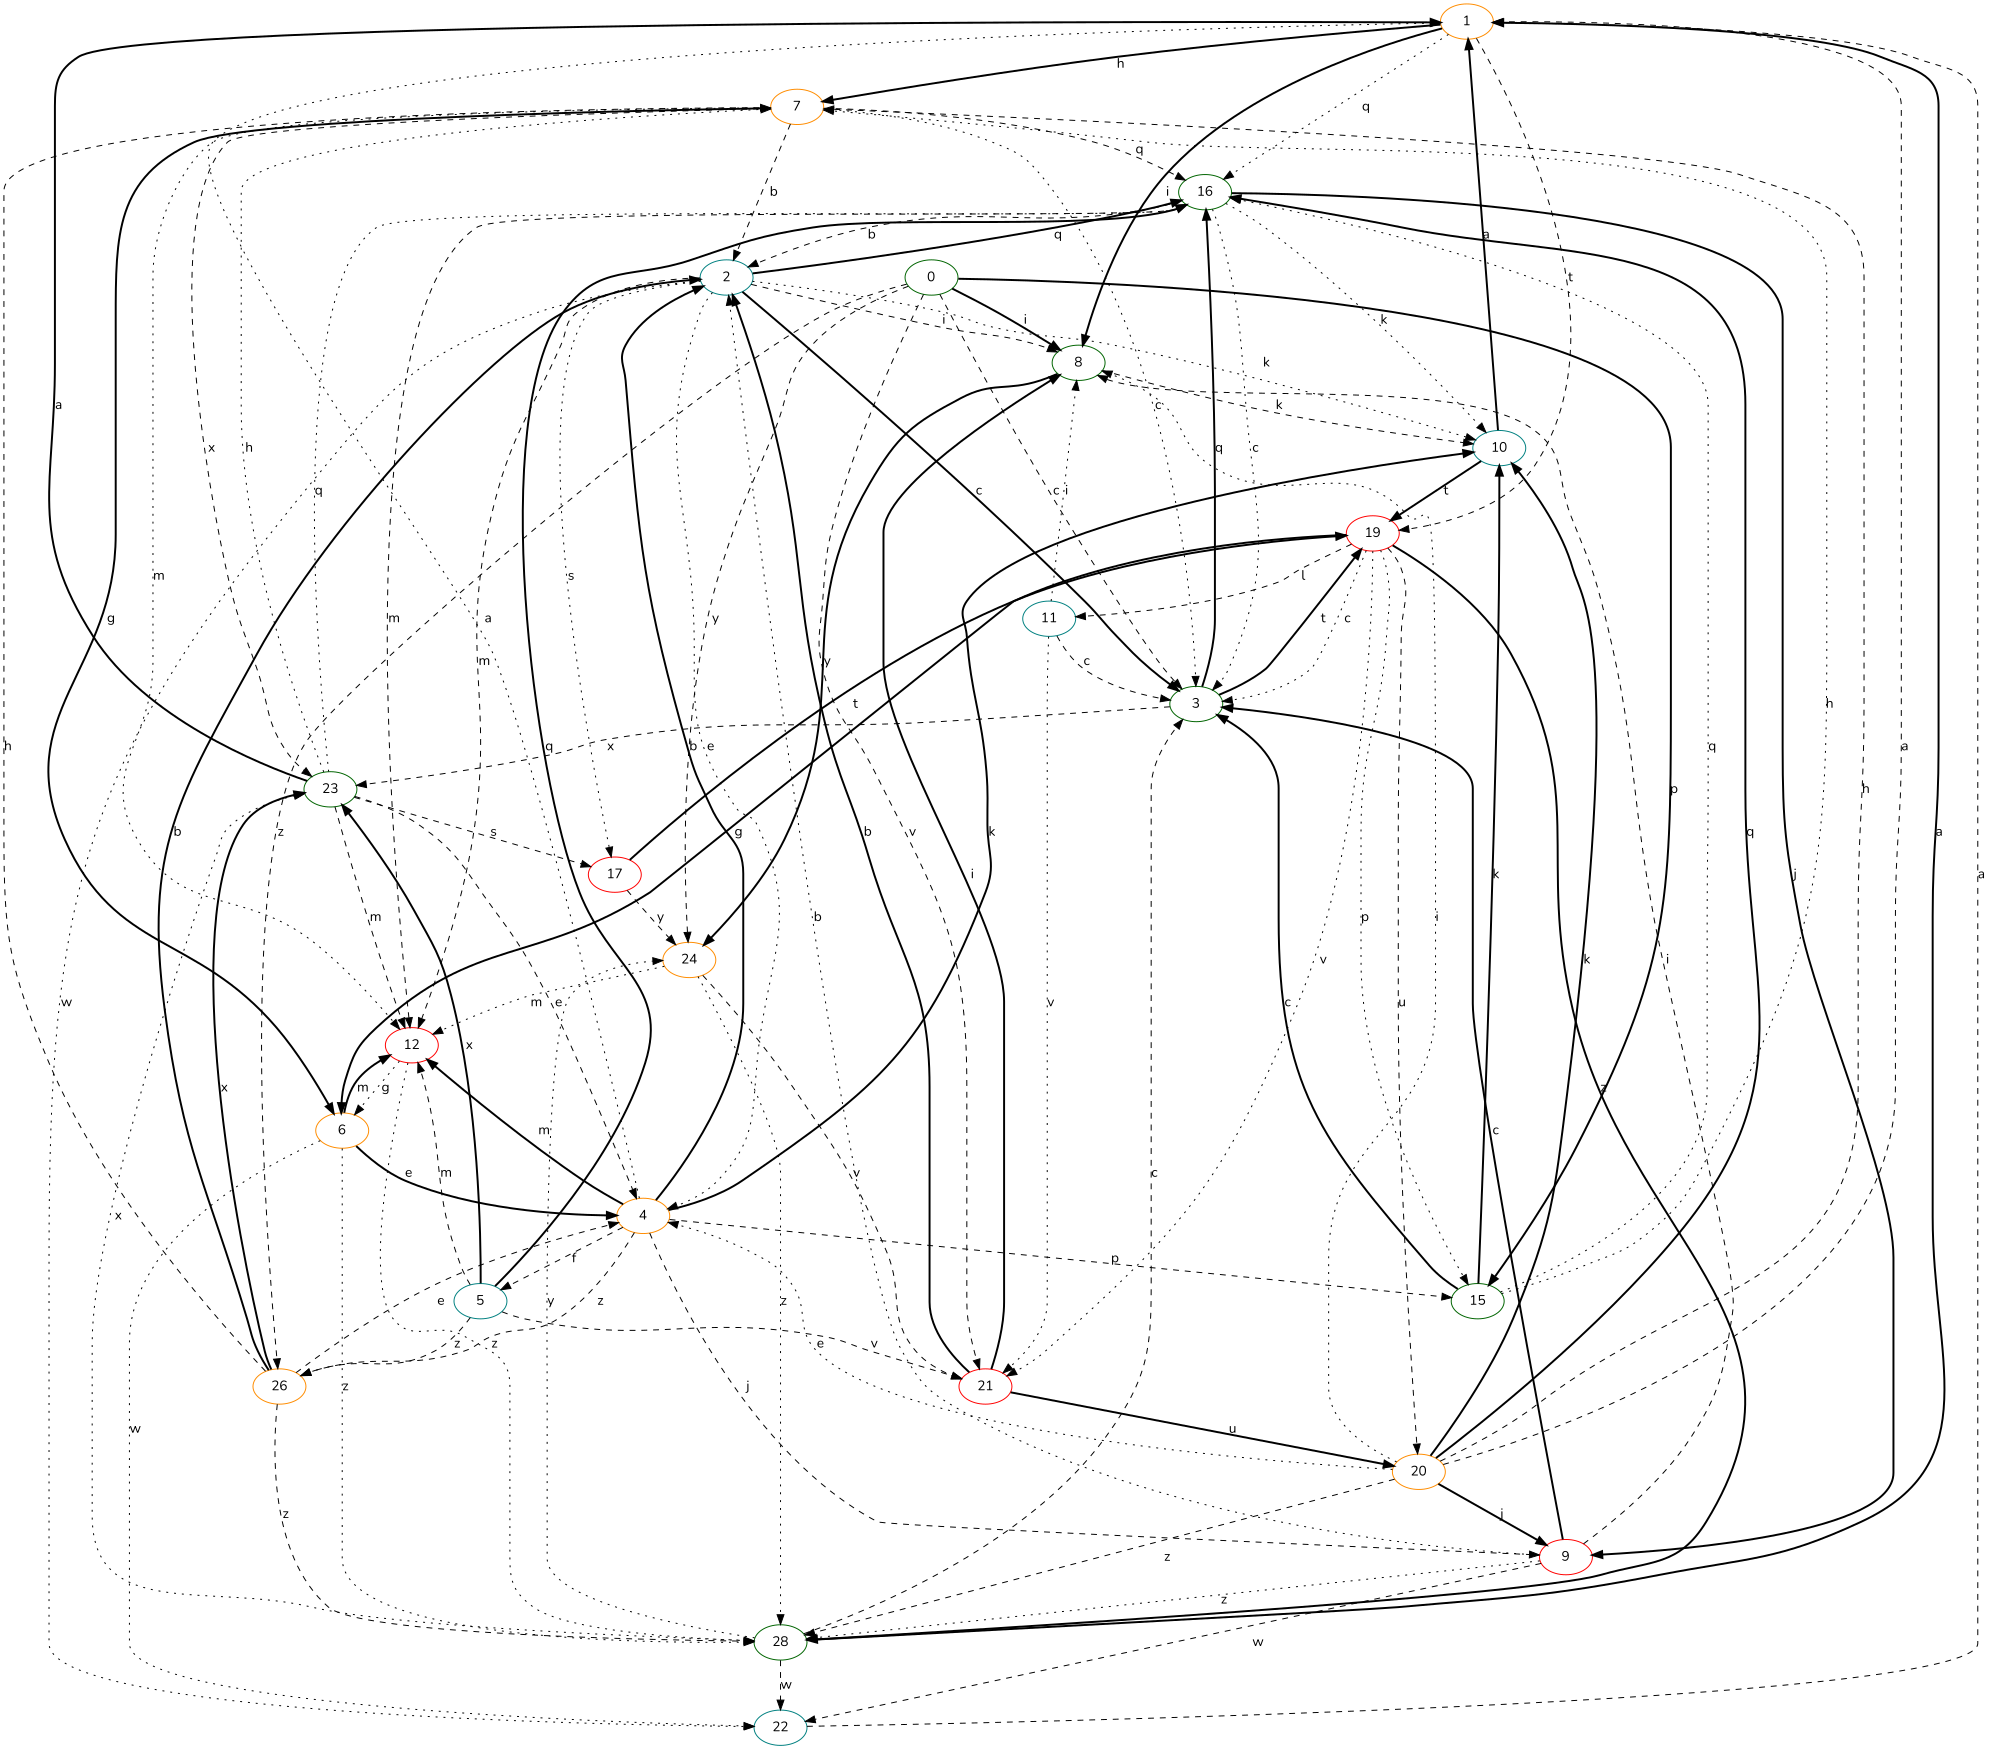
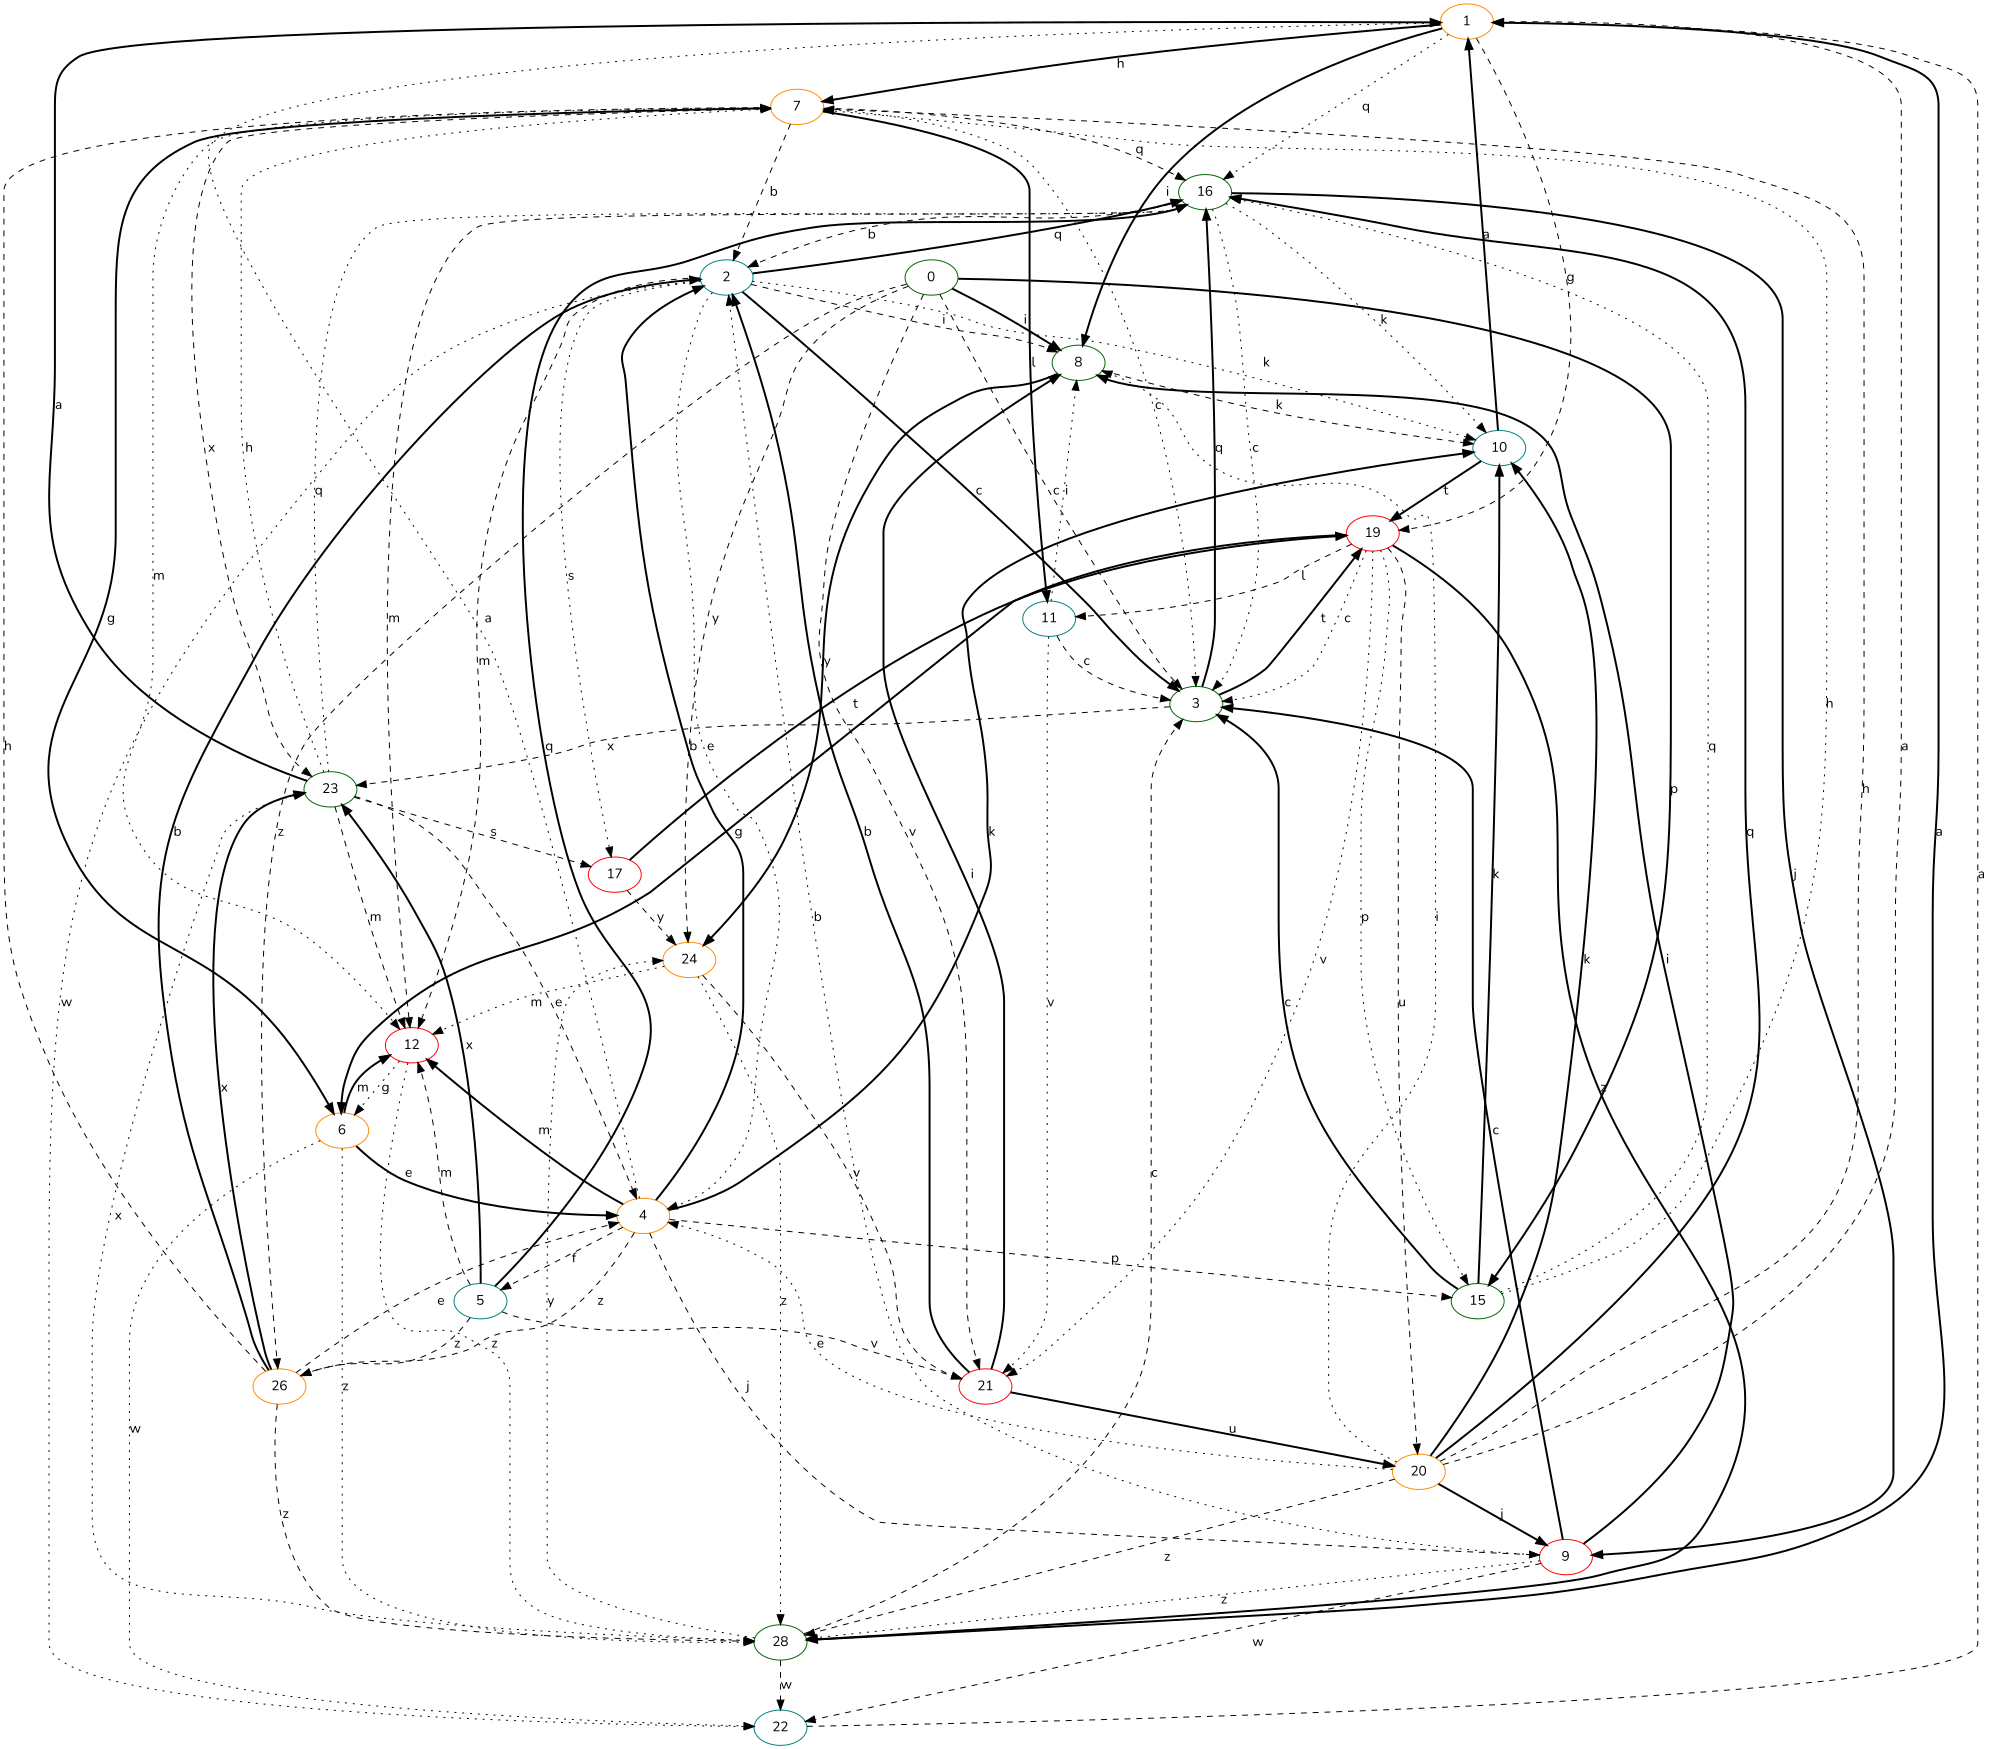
none -> (1030, 261)
(1571, 277) -> (1571, 277)
(1635, 793) -> (1635, 793)
